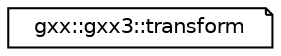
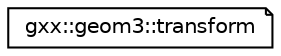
(140, 28) -> (140, 28)
